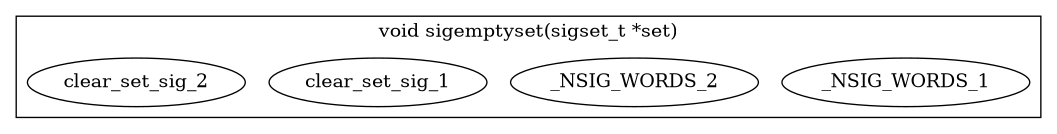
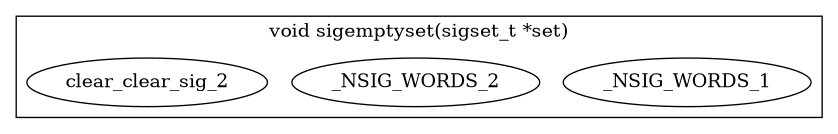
(136, 82) -> (147, 82)
(378, 82) -> none
